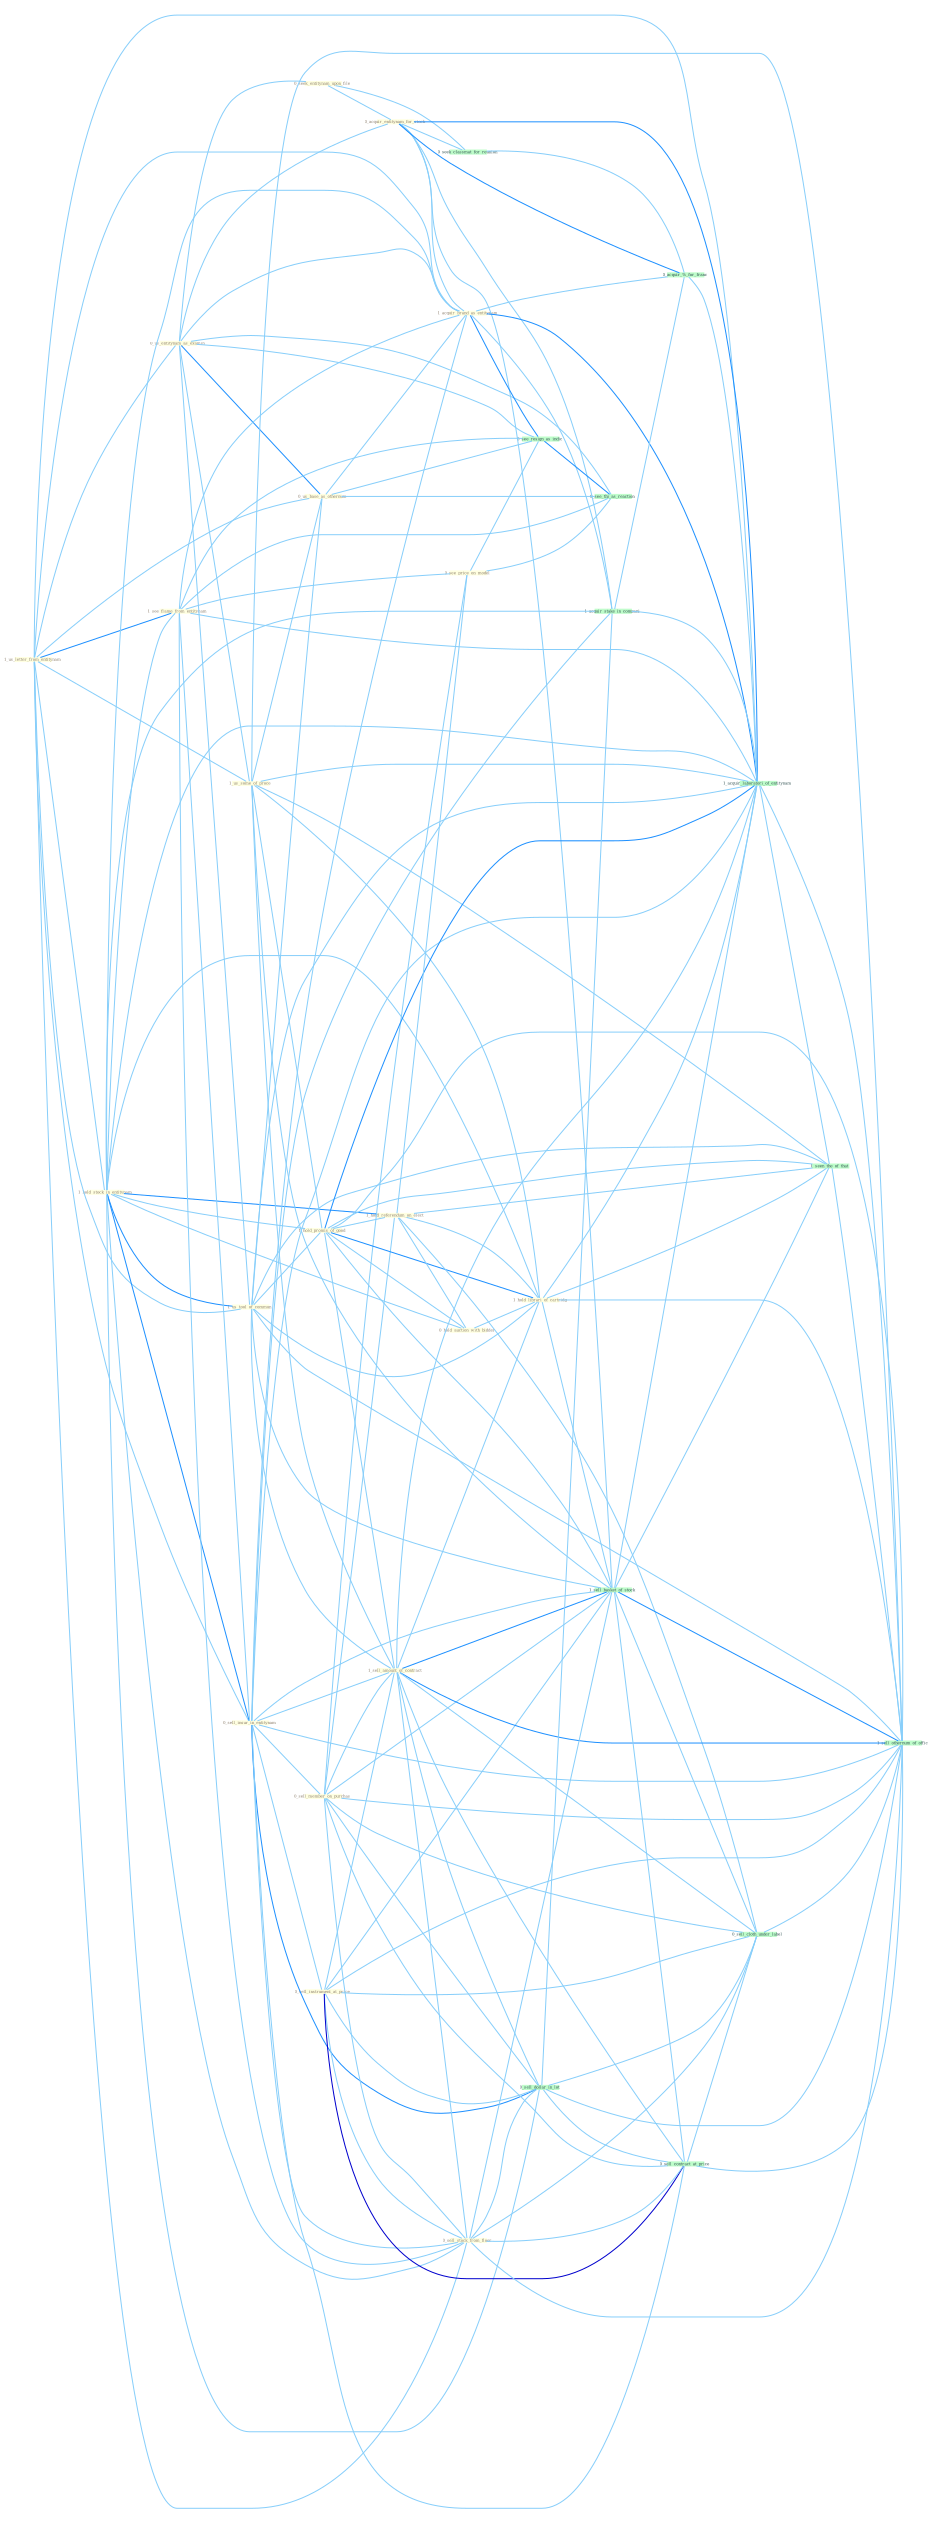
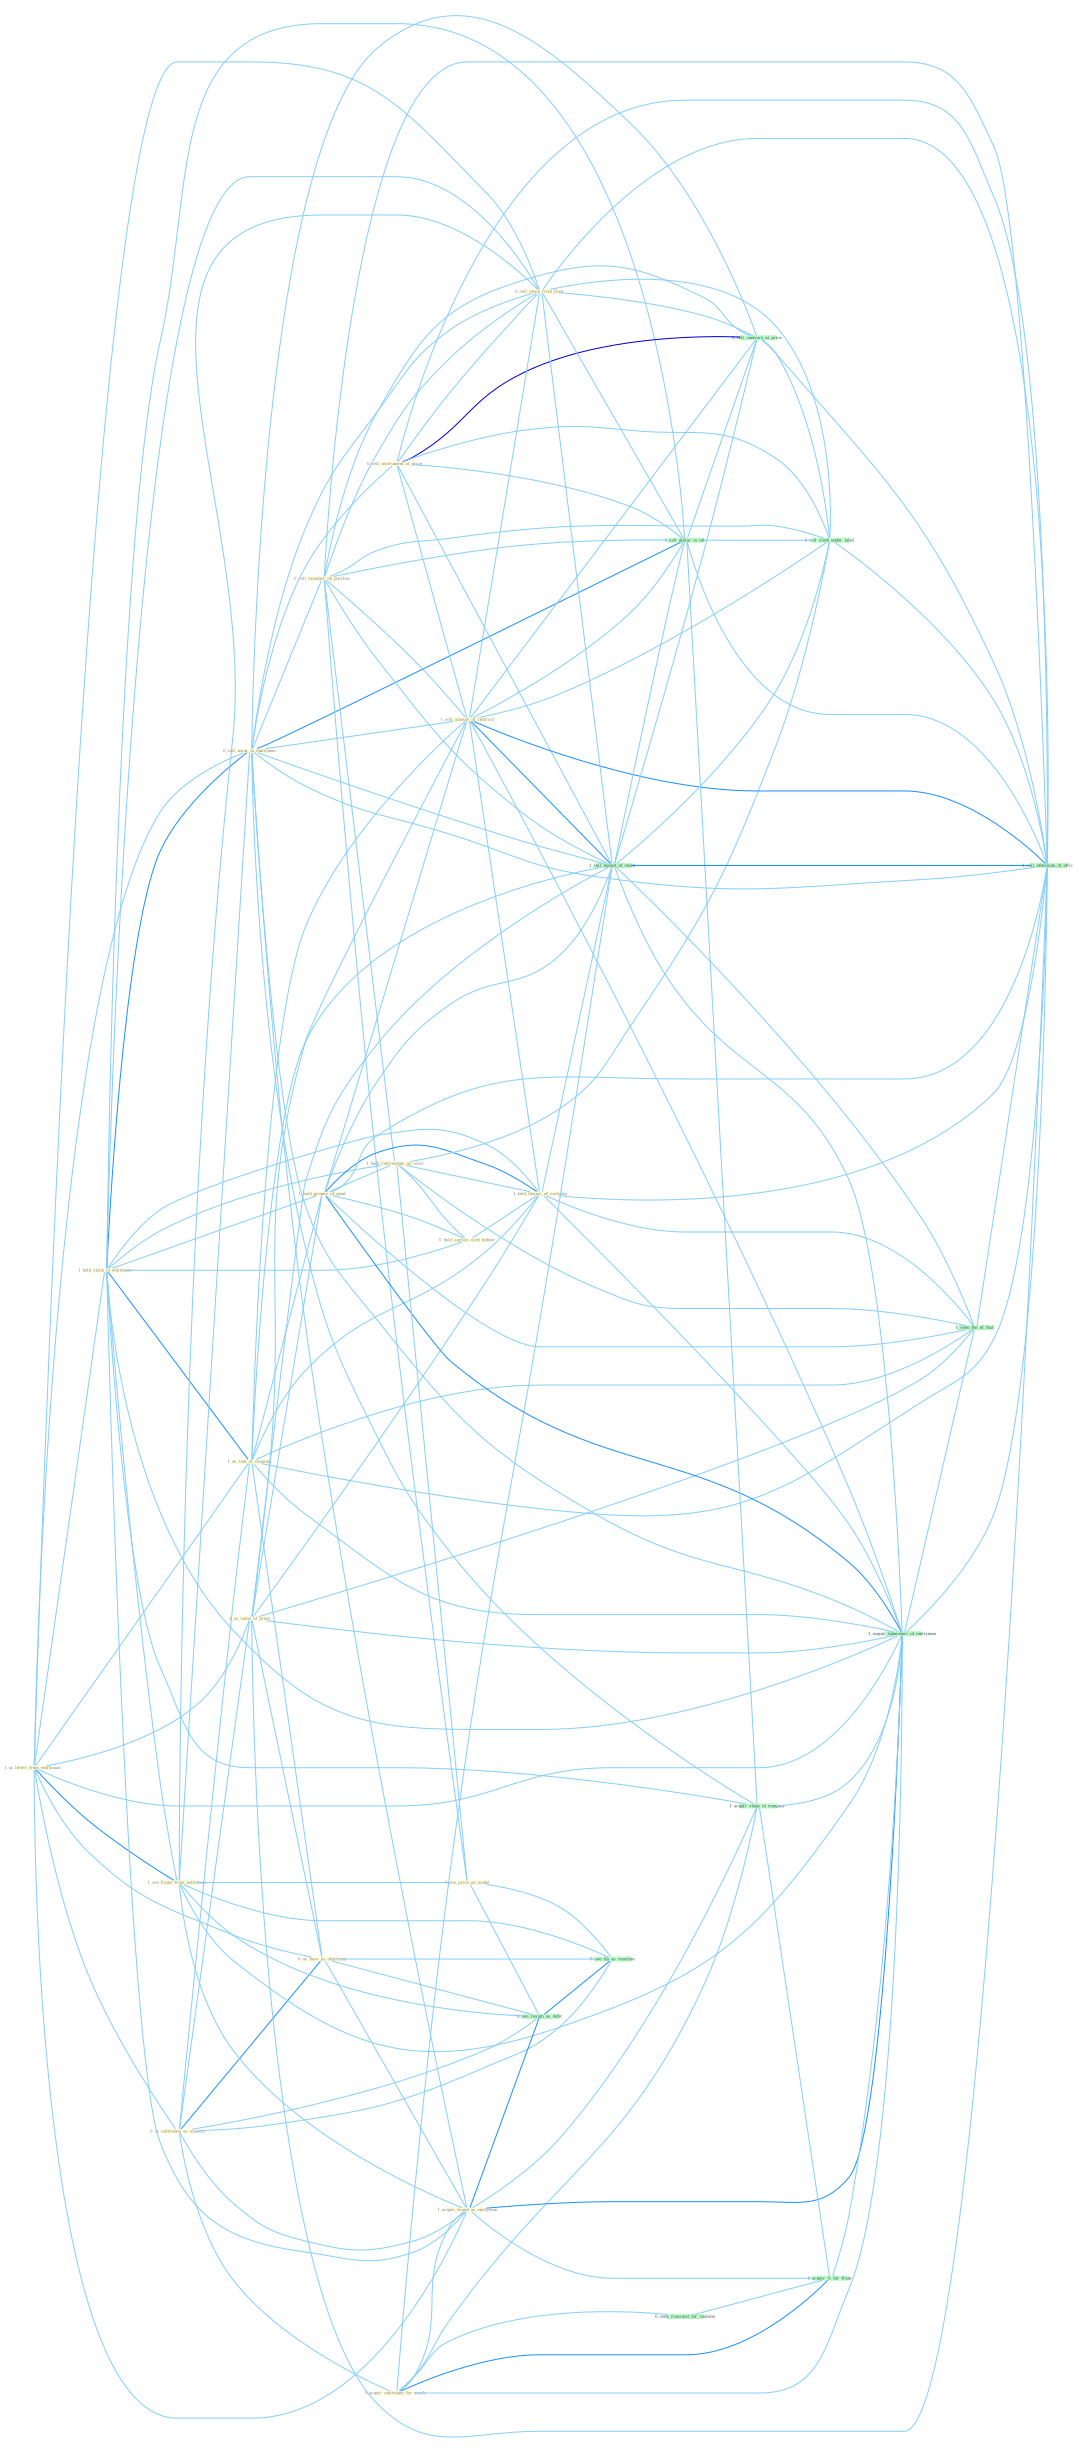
(323, 84) -> none
(716, 288) -> (869, 2210)
none -> (648, 703)
(251, 1204) -> (238, 1199)
